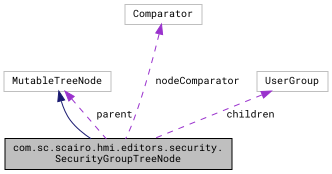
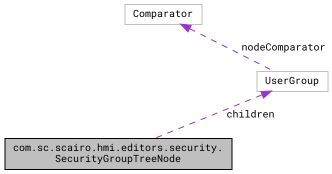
(58, 82) -> none
(145, 87) -> (233, 50)
